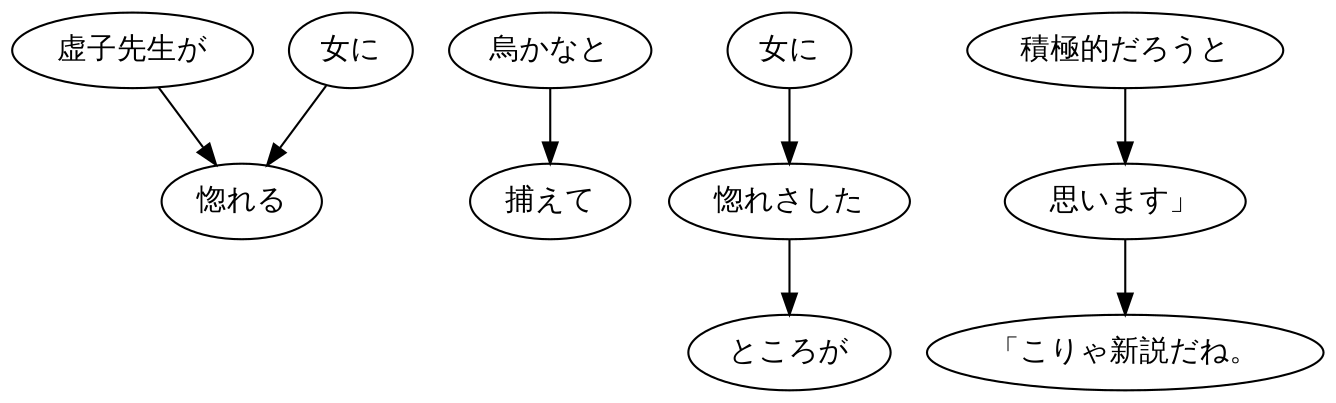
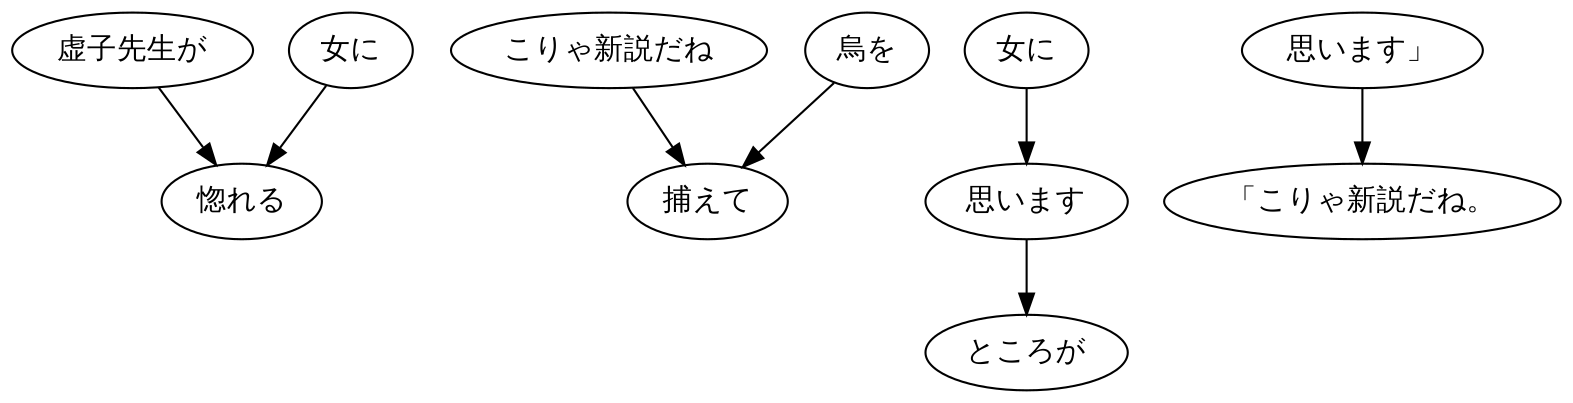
(550, 50) -> (609, 50)
none -> (867, 50)
(1125, 50) -> none
(789, 201) -> (1027, 201)
